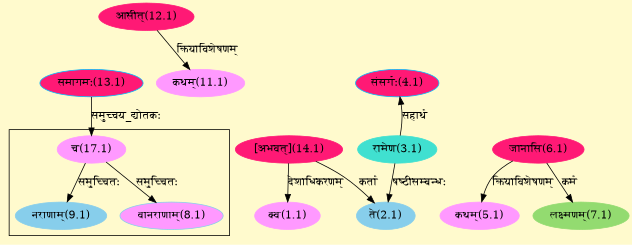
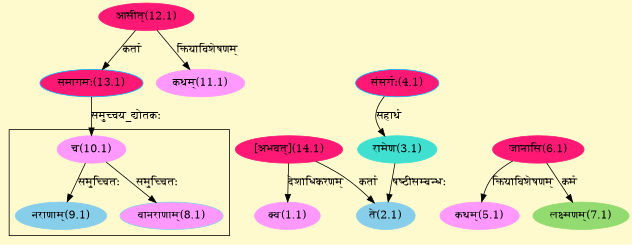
none -> (121, 47)
(402, 120) -> (376, 113)
(92, 149) -> (92, 149)
